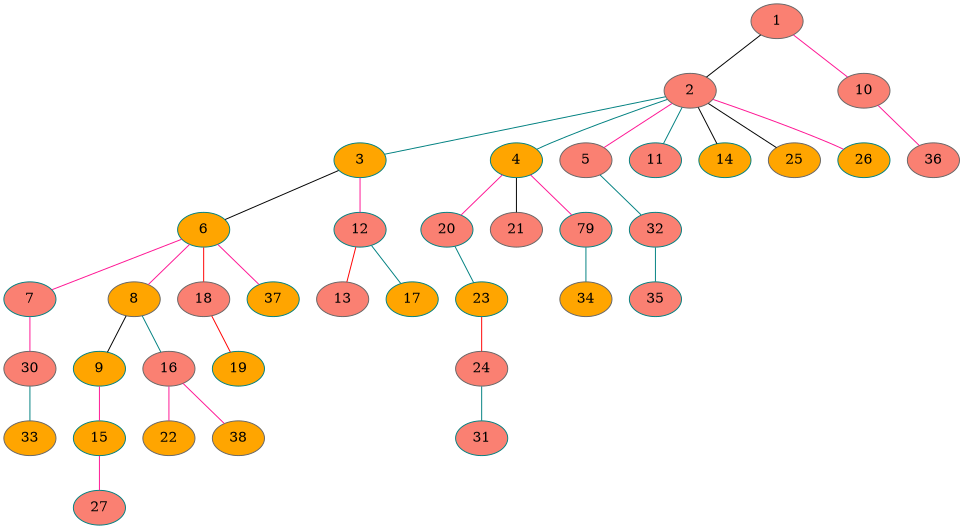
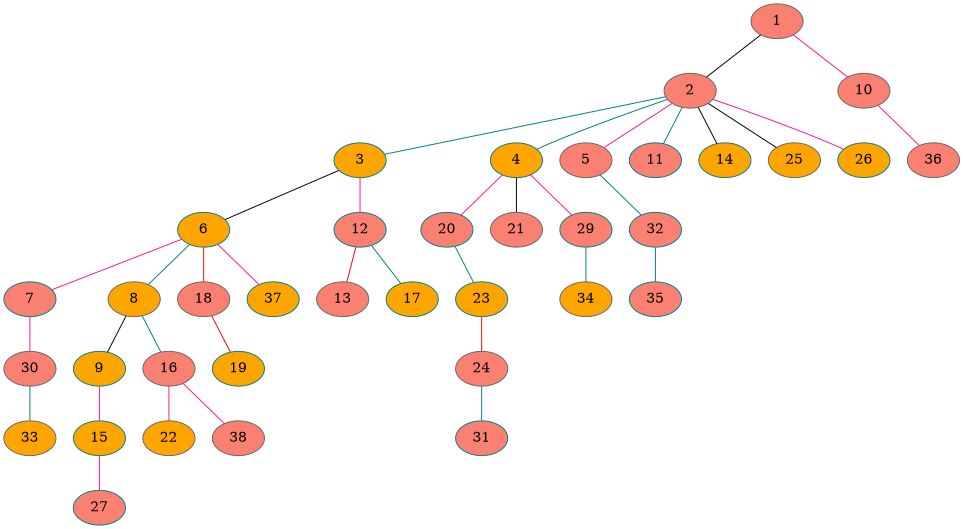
(586, 230) -> (586, 230)
(169, 264) -> (169, 264)
(238, 438) -> (238, 438)
